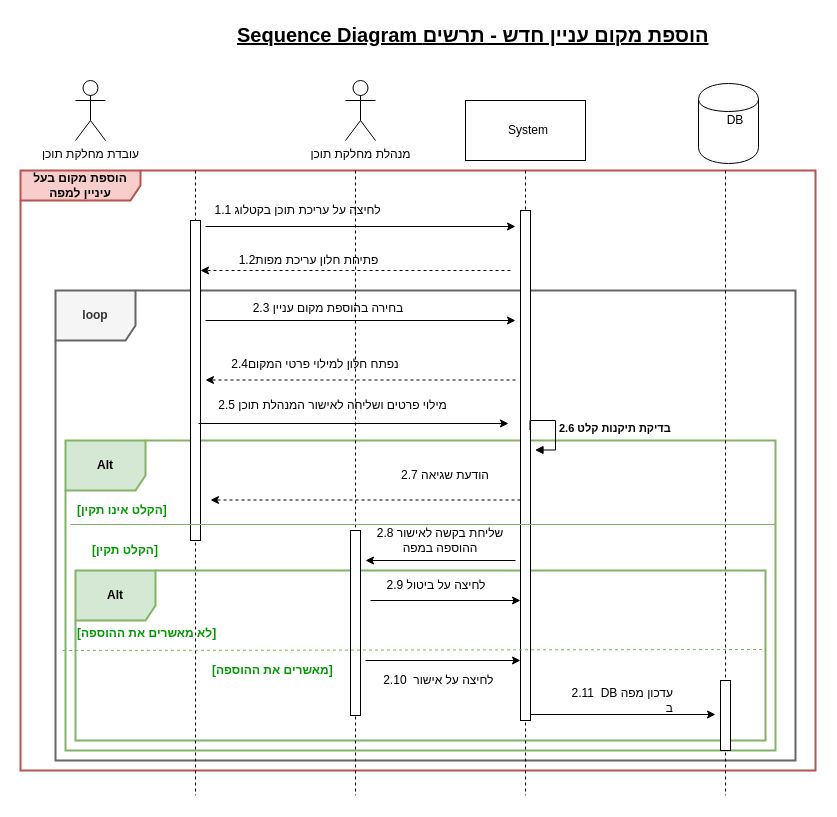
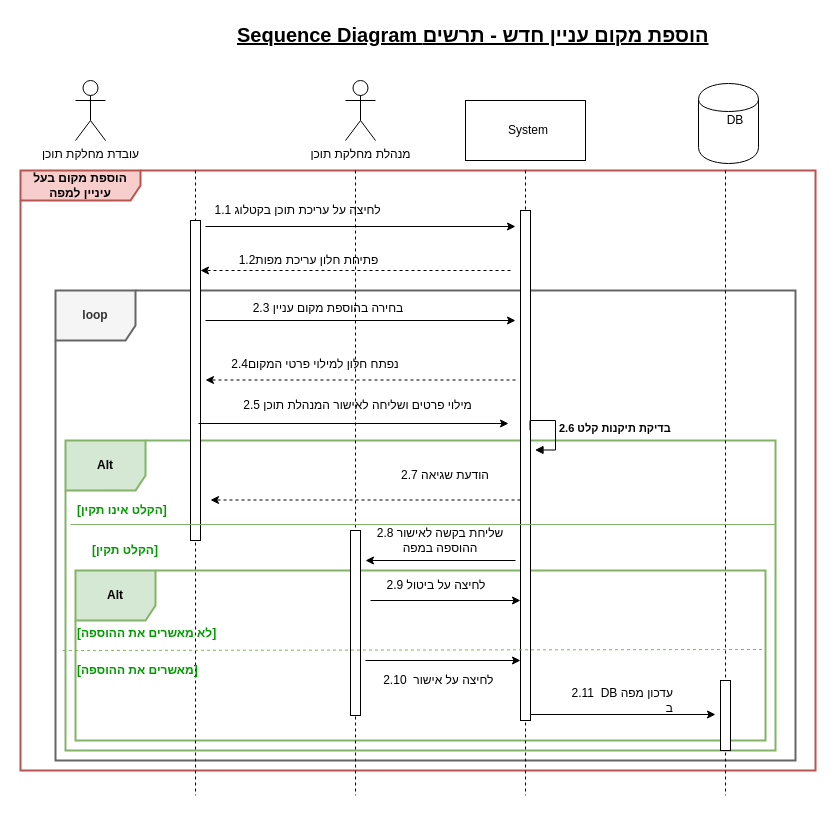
(333, 406) -> (358, 406)
(271, 671) -> (136, 671)
